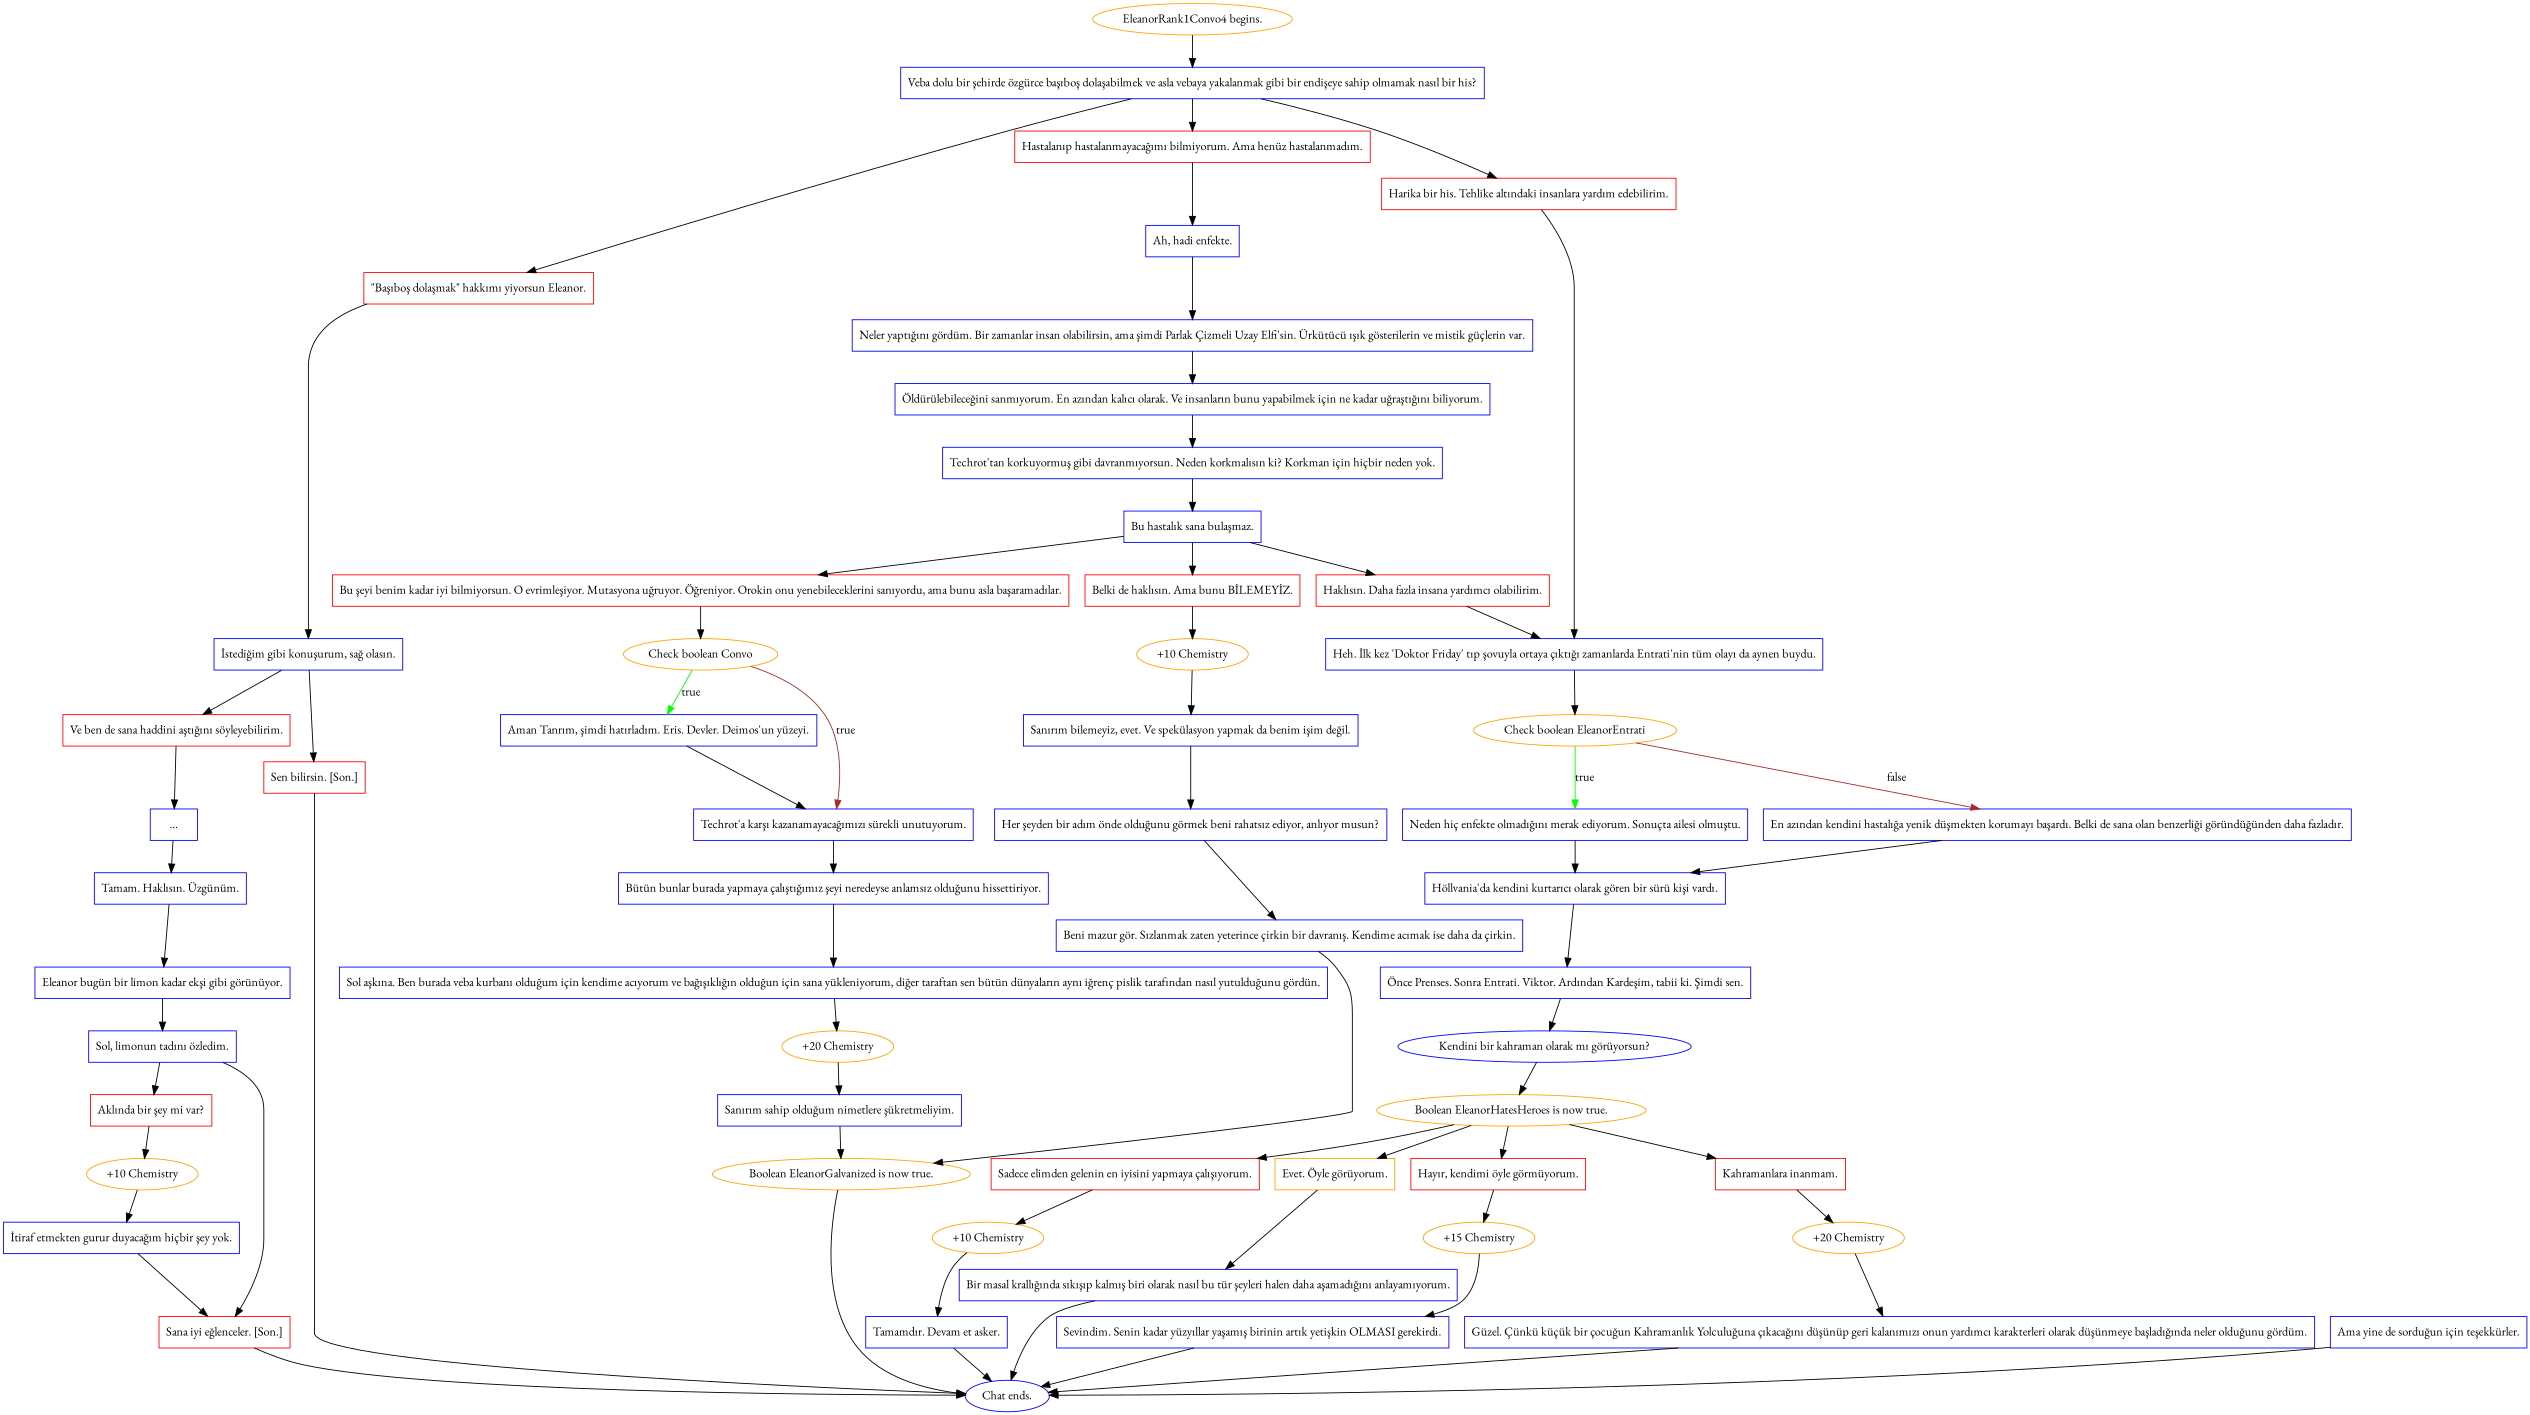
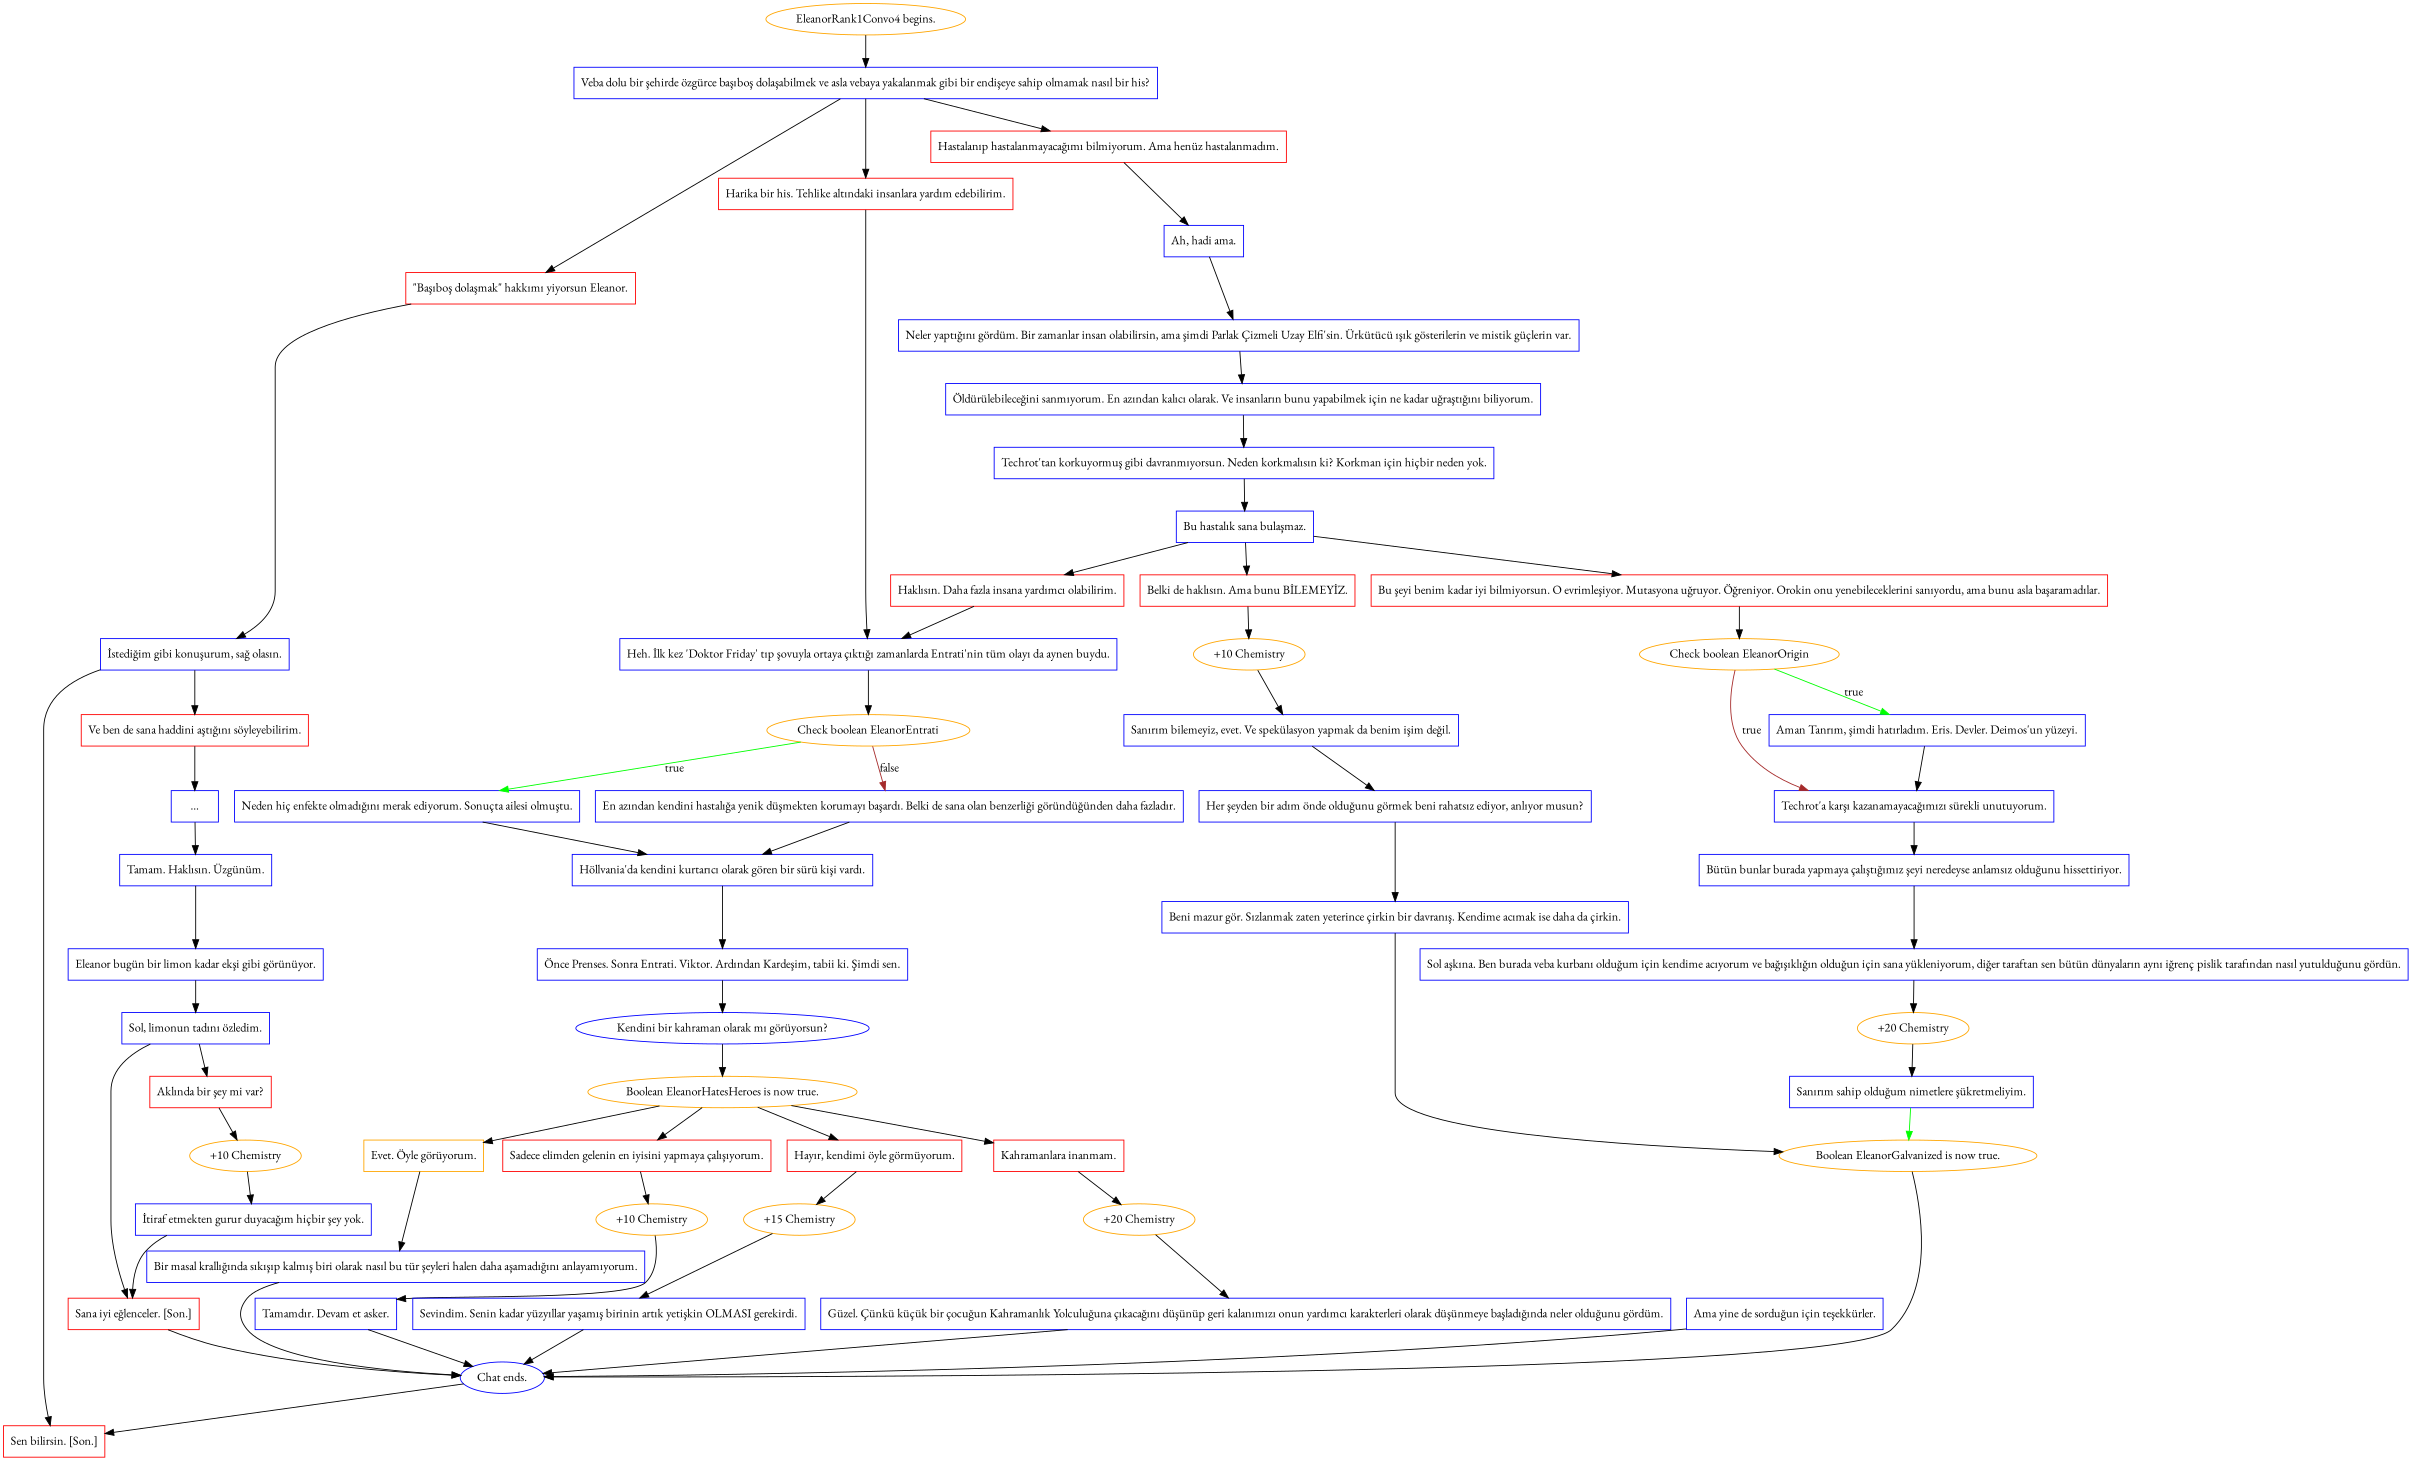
(1192, 241) -> (1204, 241)
(701, 654) -> (1739, 654)
(840, 1138) -> (1910, 1120)
(365, 1350) -> (289, 1408)
